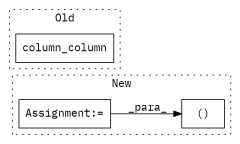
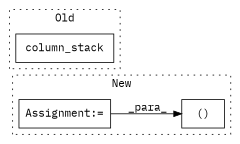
(65, 48) -> (65, 48)
